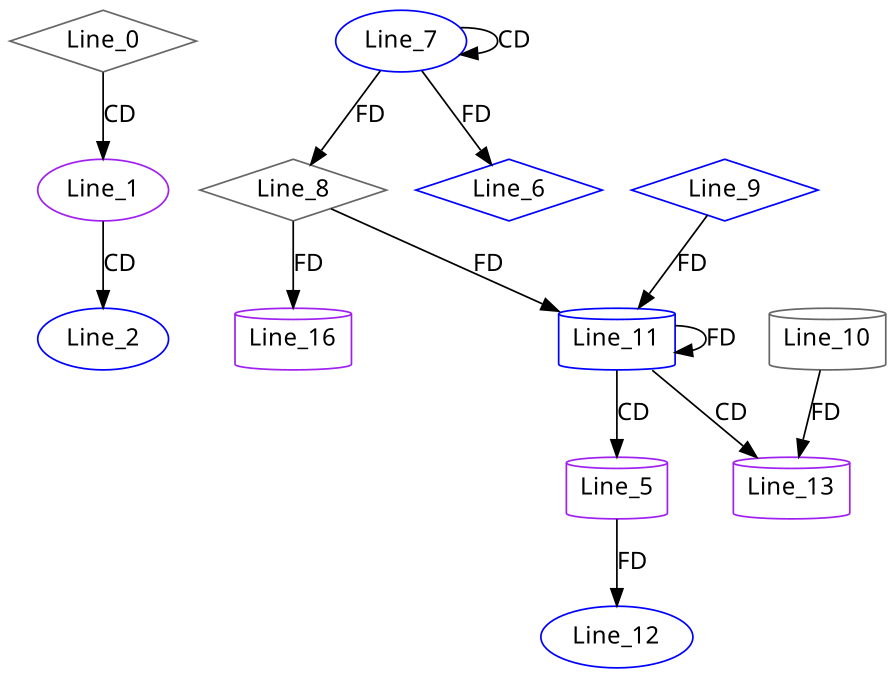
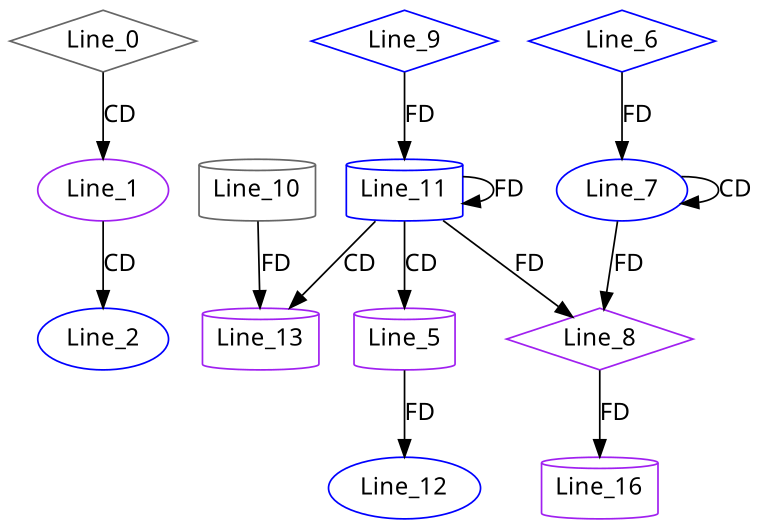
(451, 111) -> (622, 107)
(293, 190) -> (600, 339)
(437, 256) -> (501, 264)
